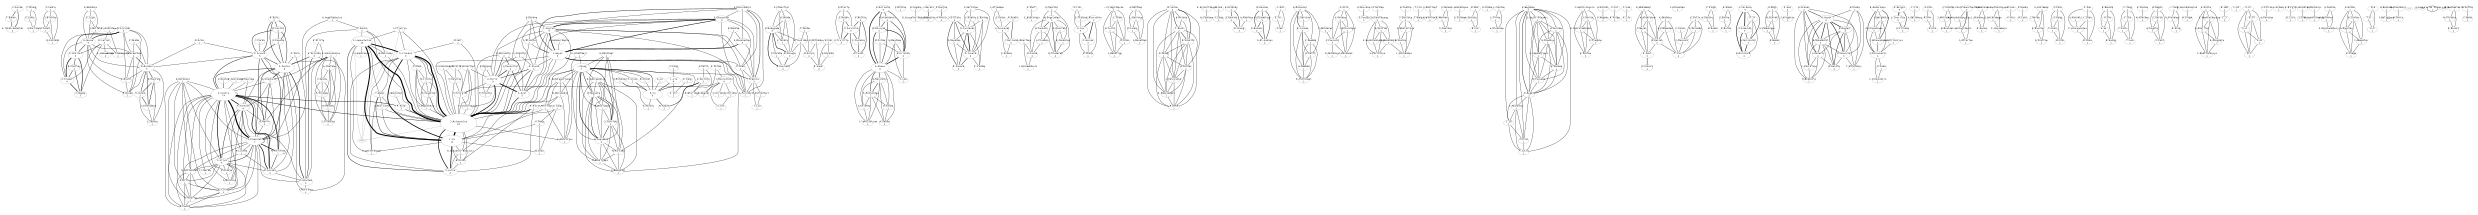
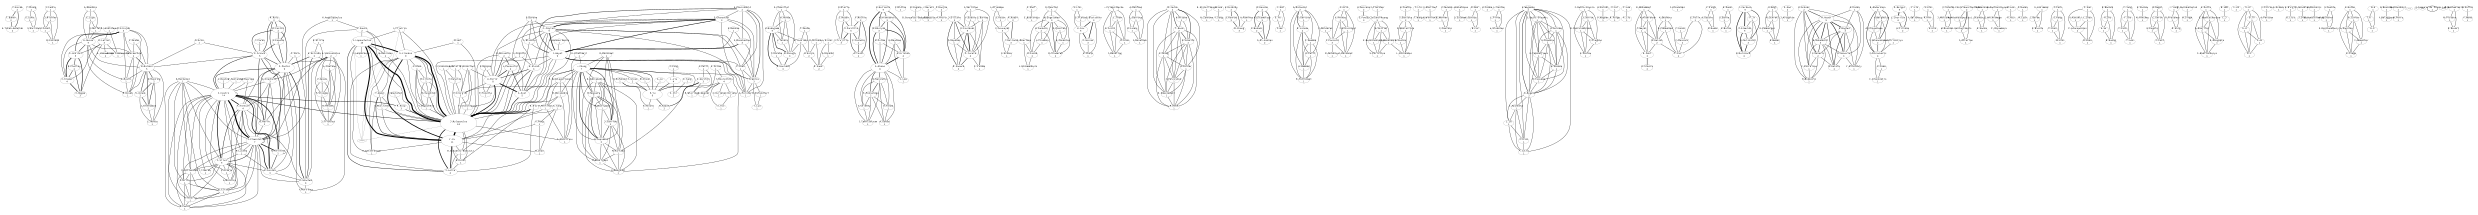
(1695, 30) -> none
(2041, 42) -> none
(326, 74) -> none
